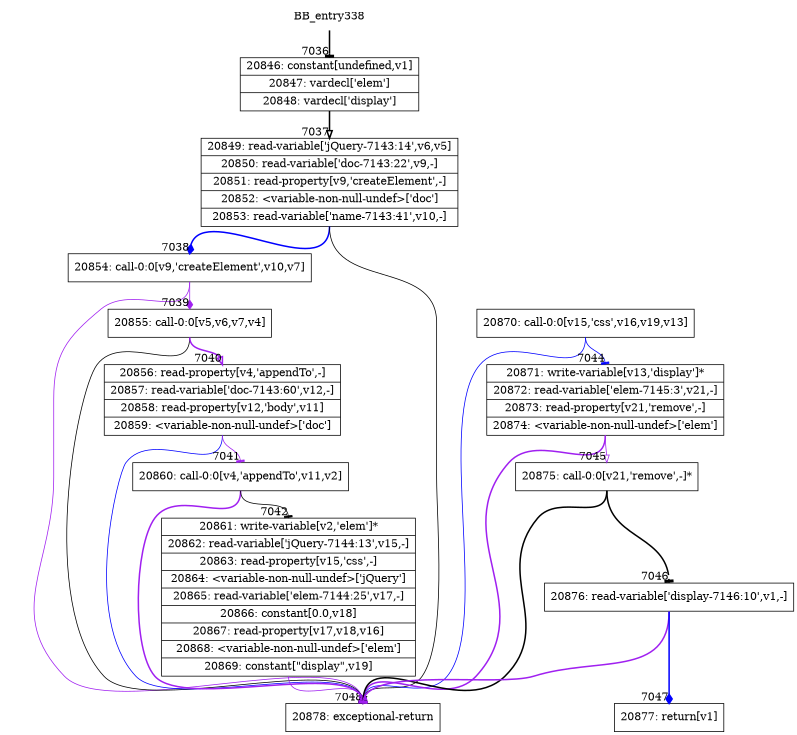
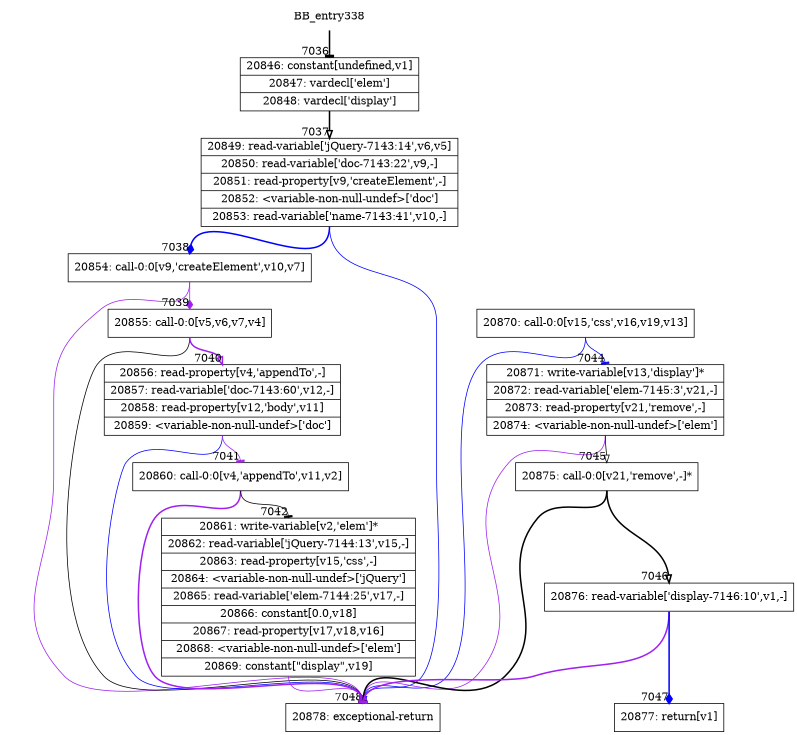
(606, 445) -> (606, 445)
(437, 454) -> (437, 454)
(635, 535) -> (635, 535)
(494, 574) -> (494, 574)
(322, 690) -> (322, 690)
